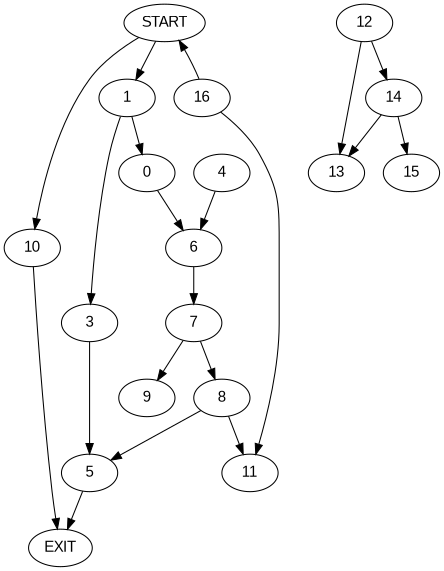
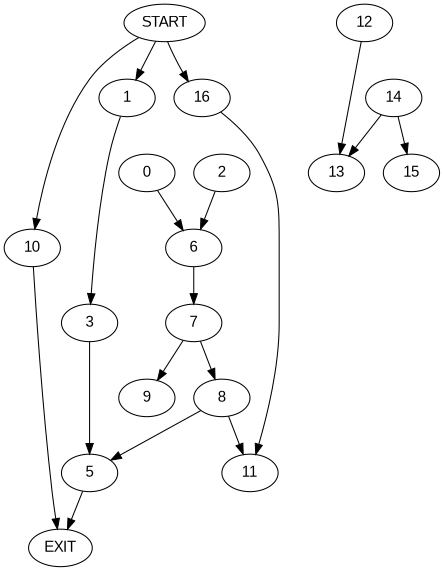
(377, 56) -> none
(192, 64) -> (175, 57)
(136, 130) -> none
(222, 173) -> (222, 173)
